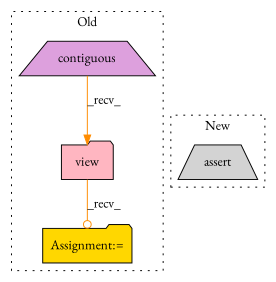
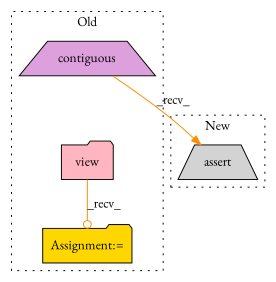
(87, 105) -> (154, 105)
